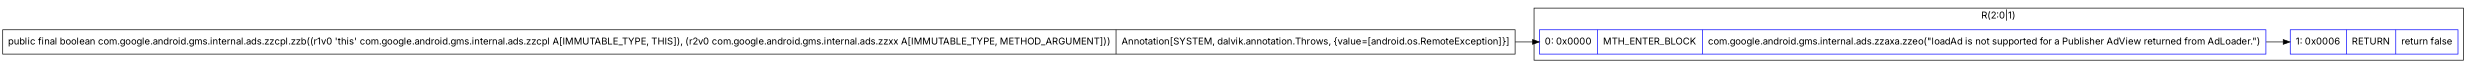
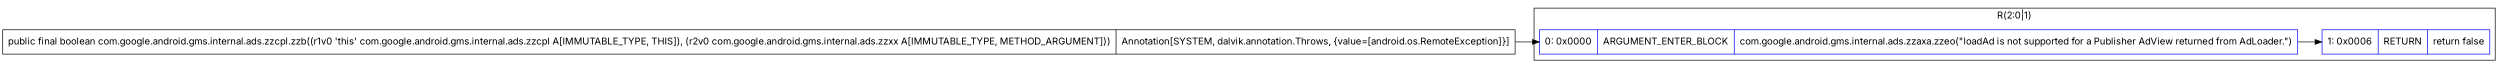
(1650, 42) -> (1666, 42)
